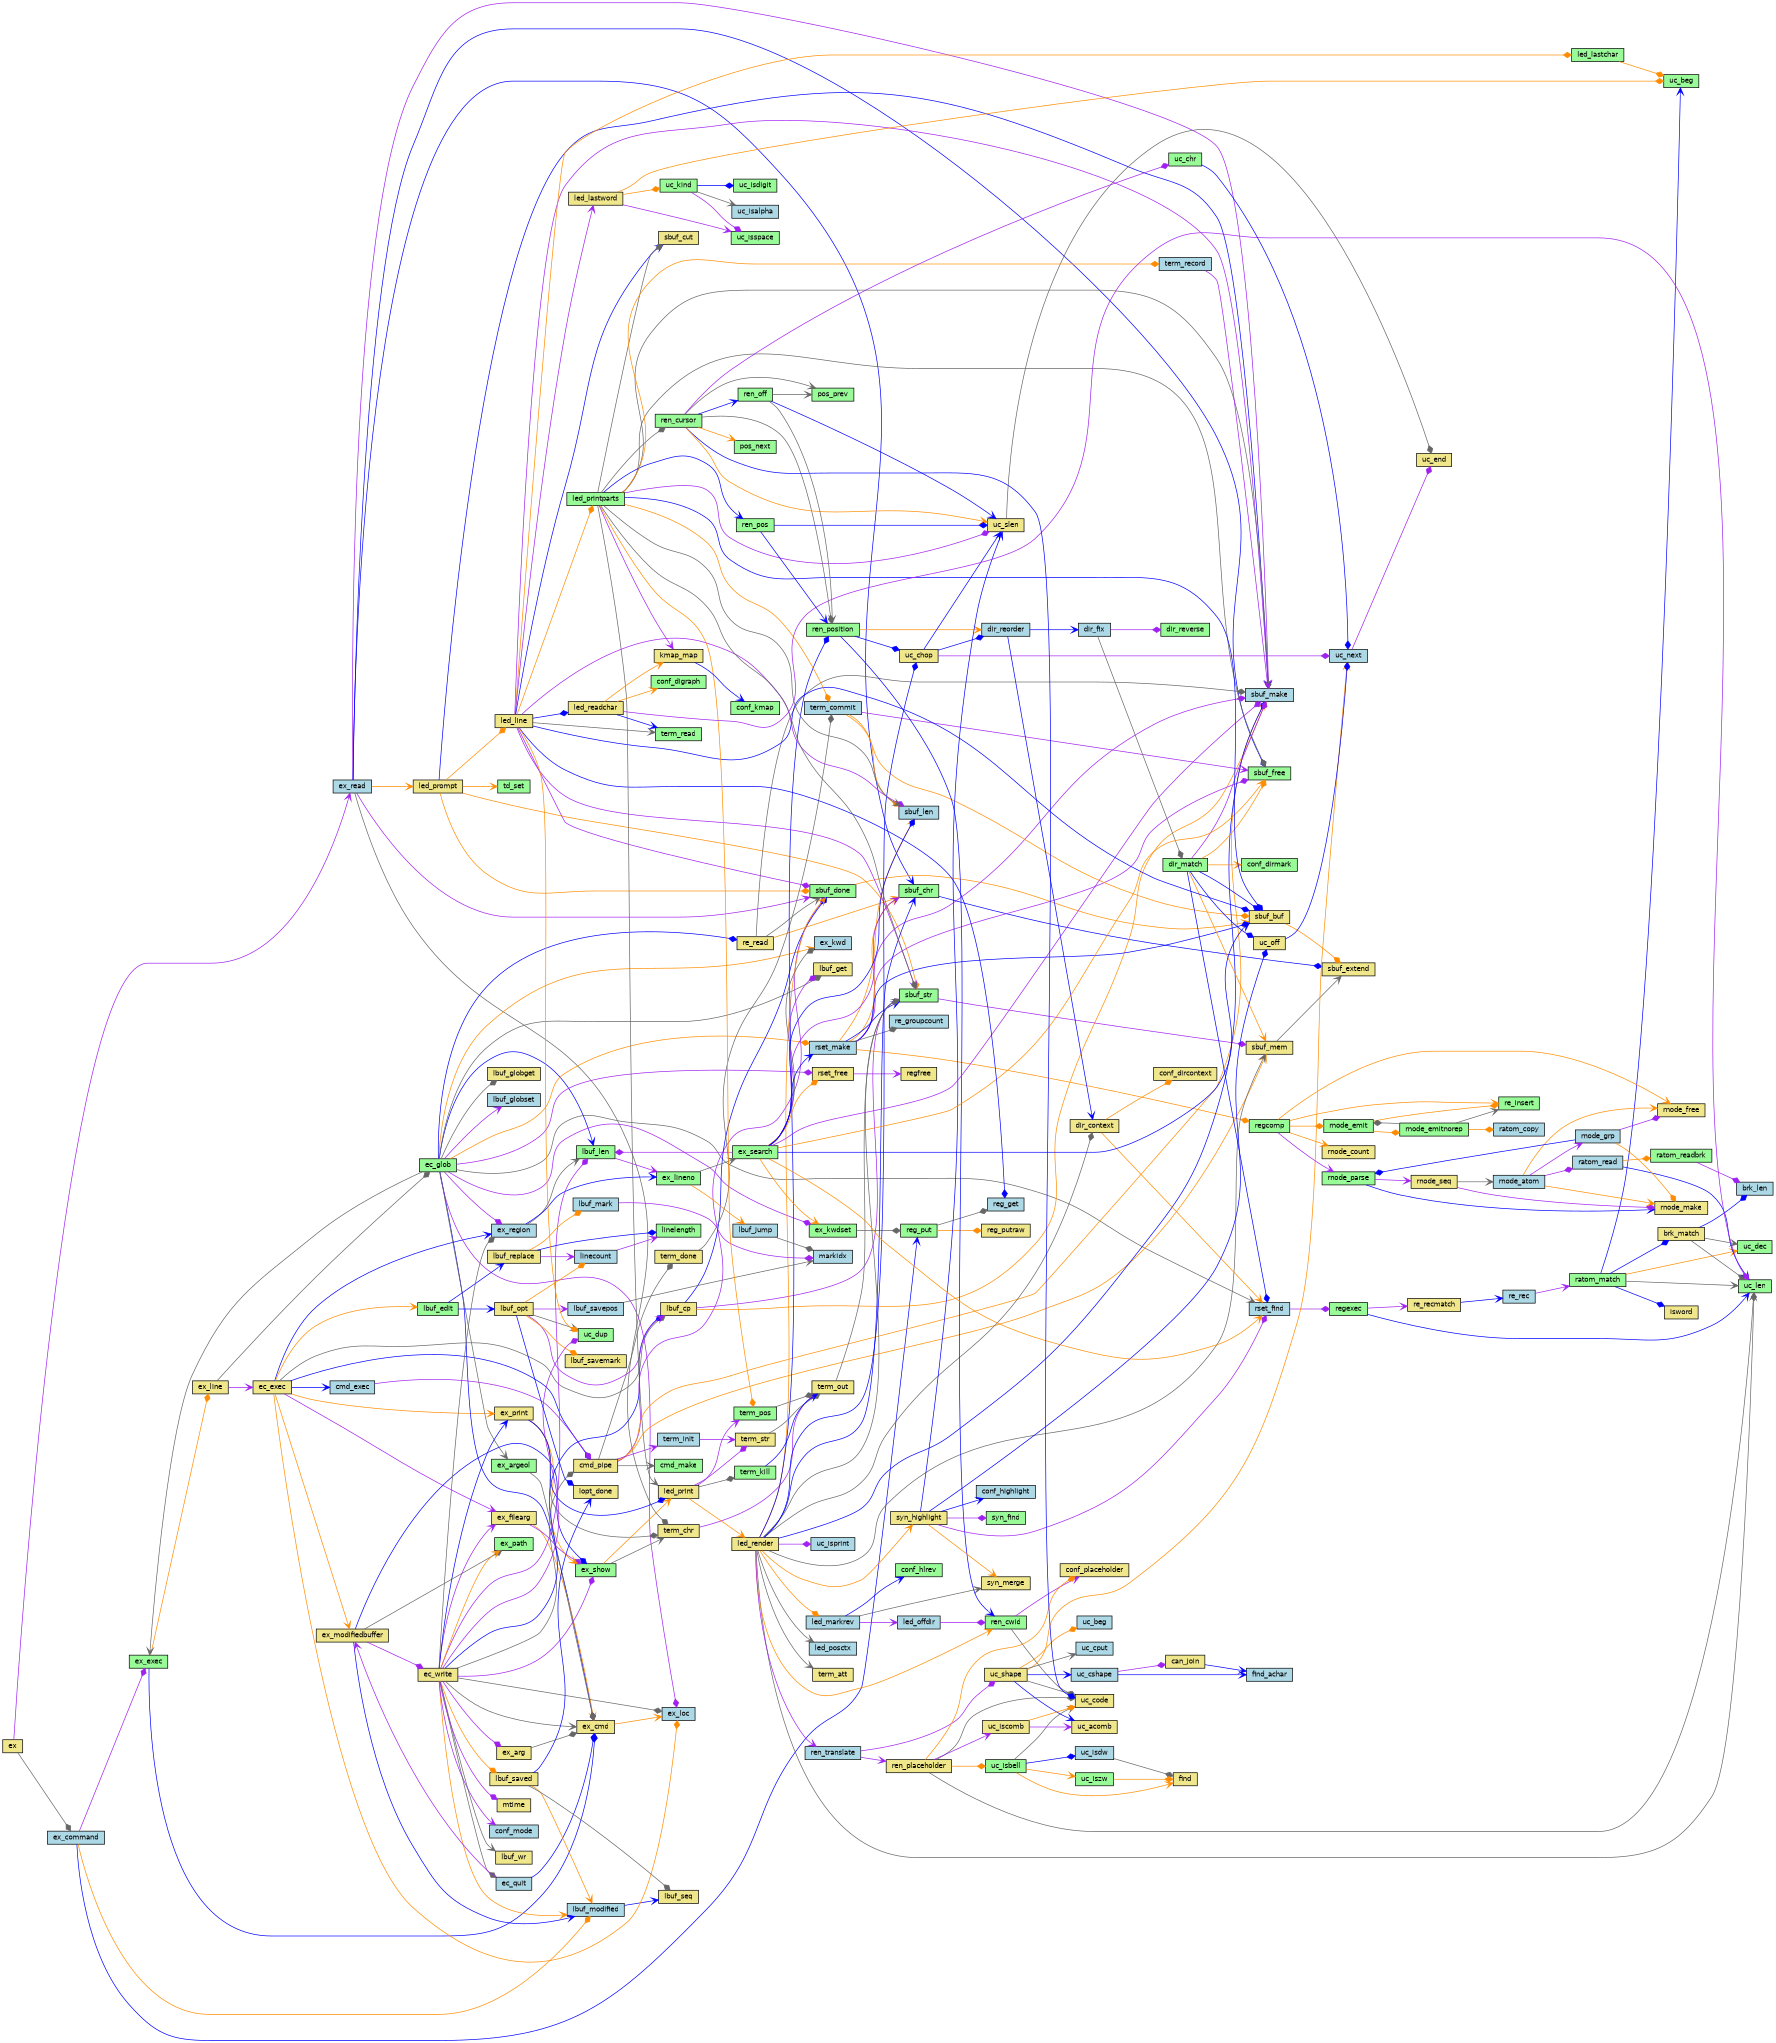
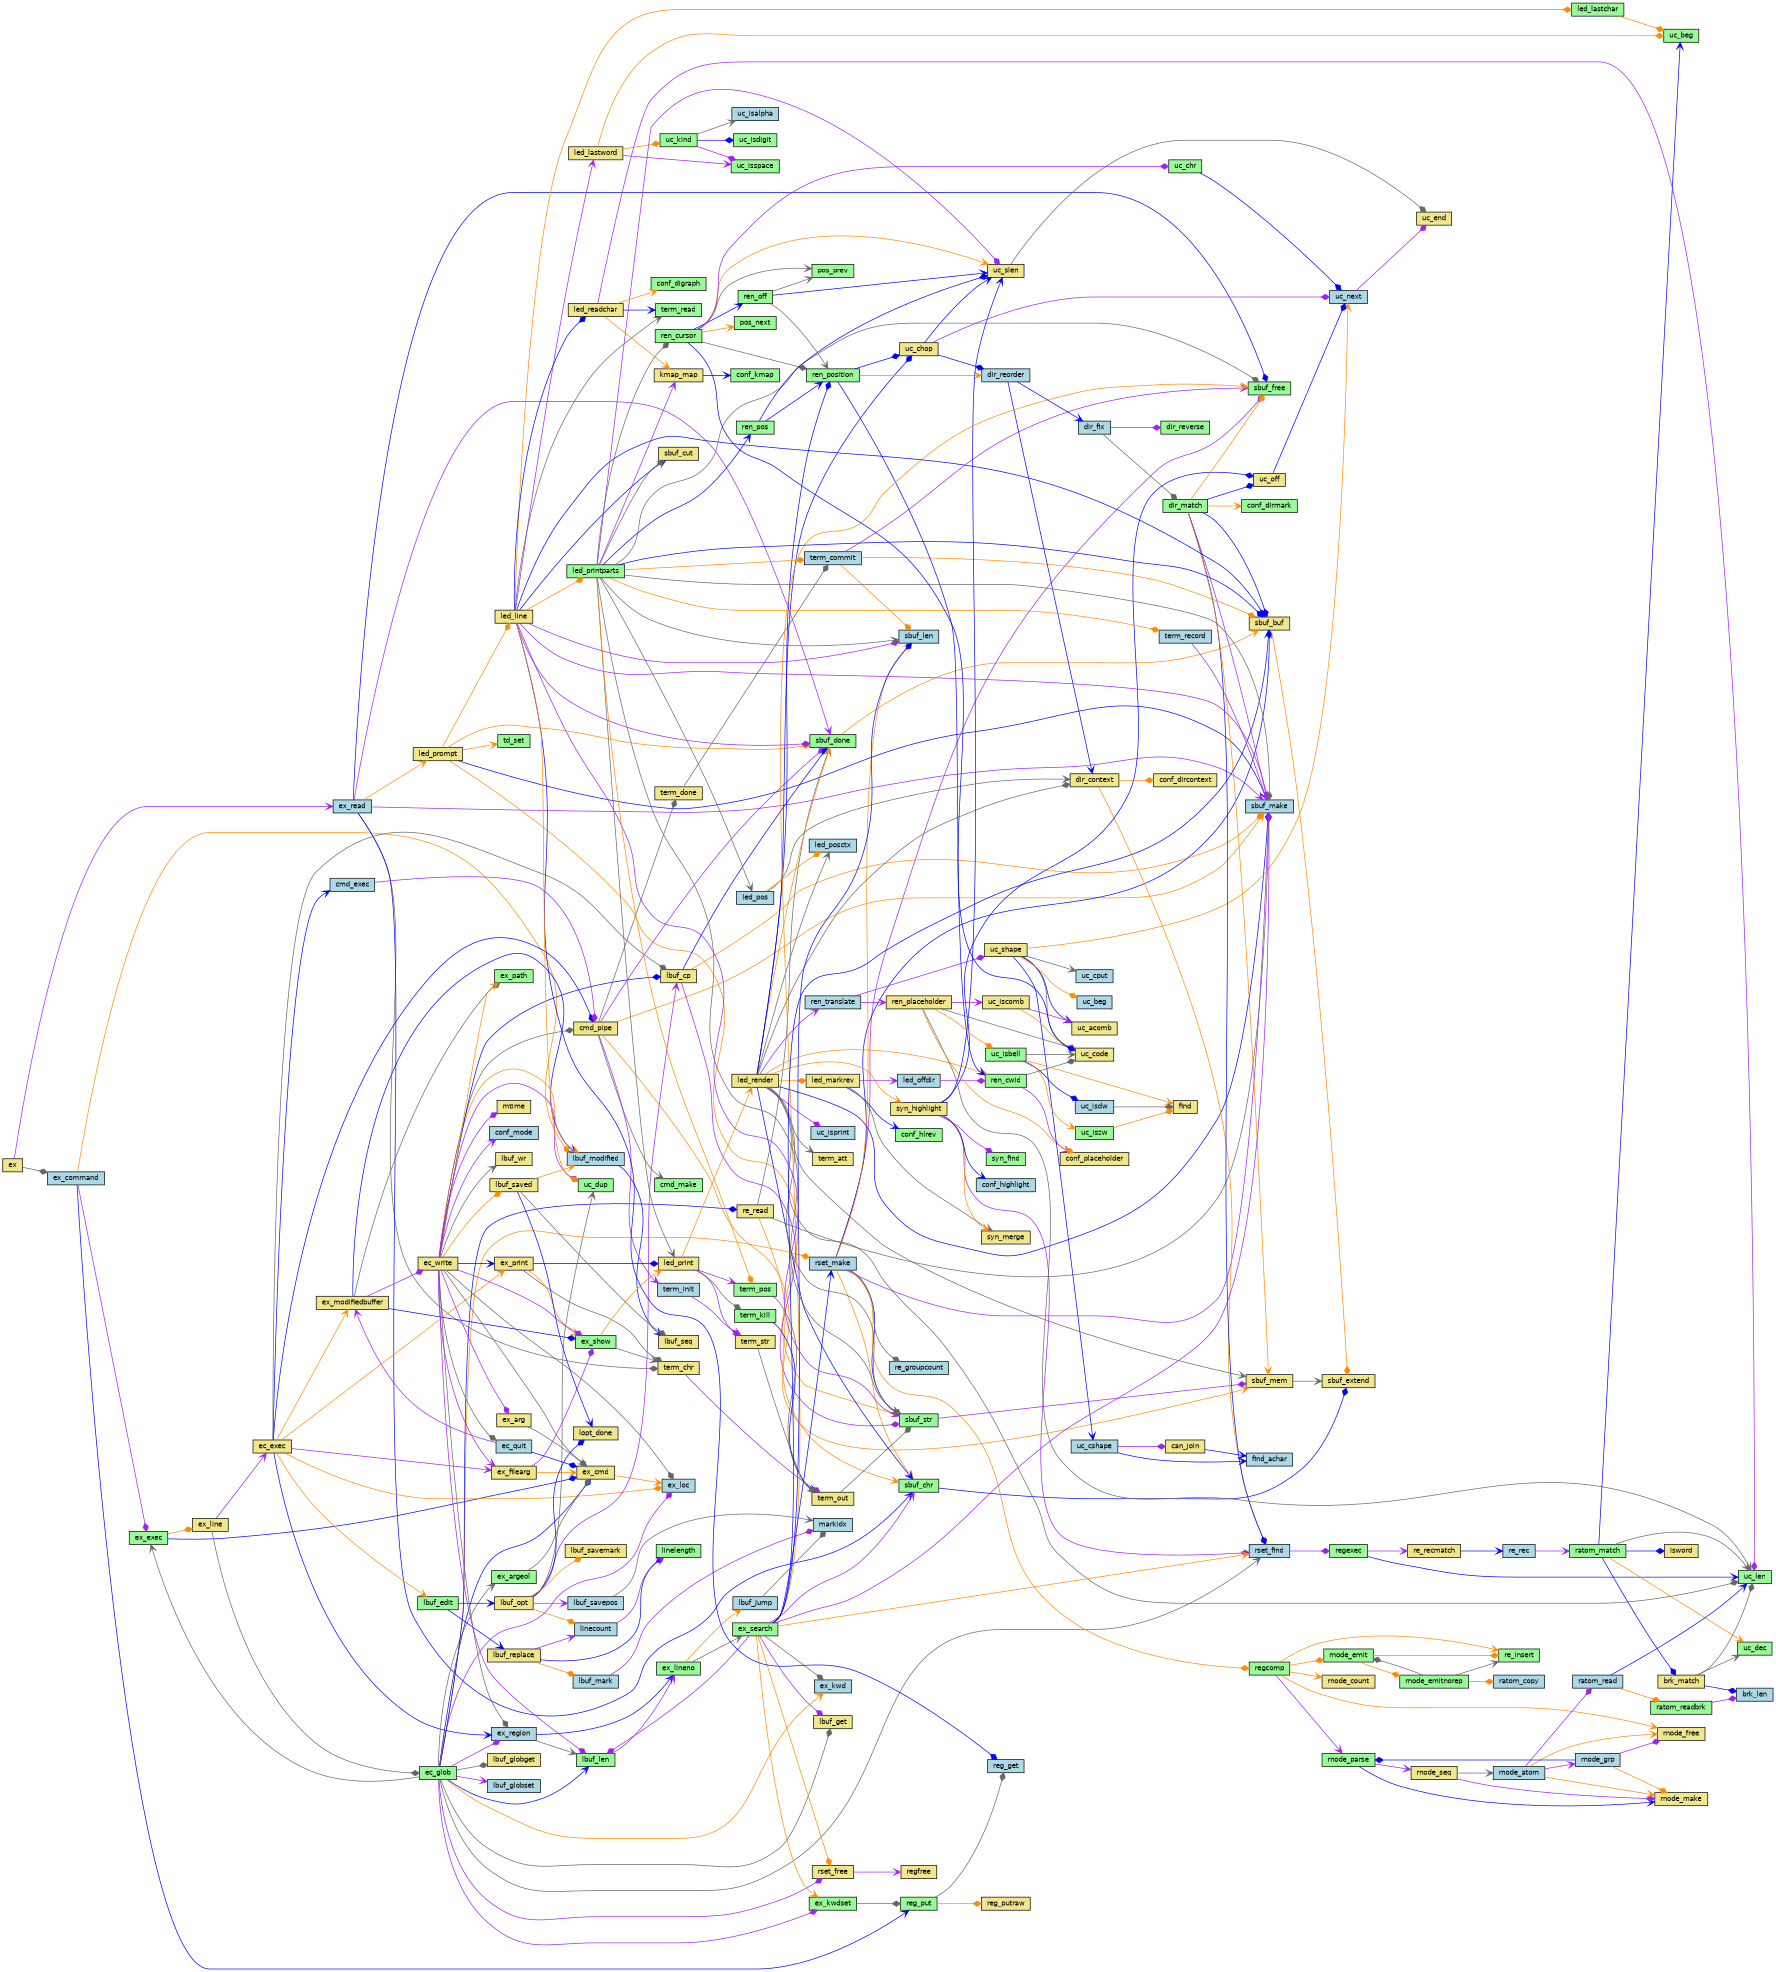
none -> (755, 898)
(833, 1622) -> (833, 1081)
